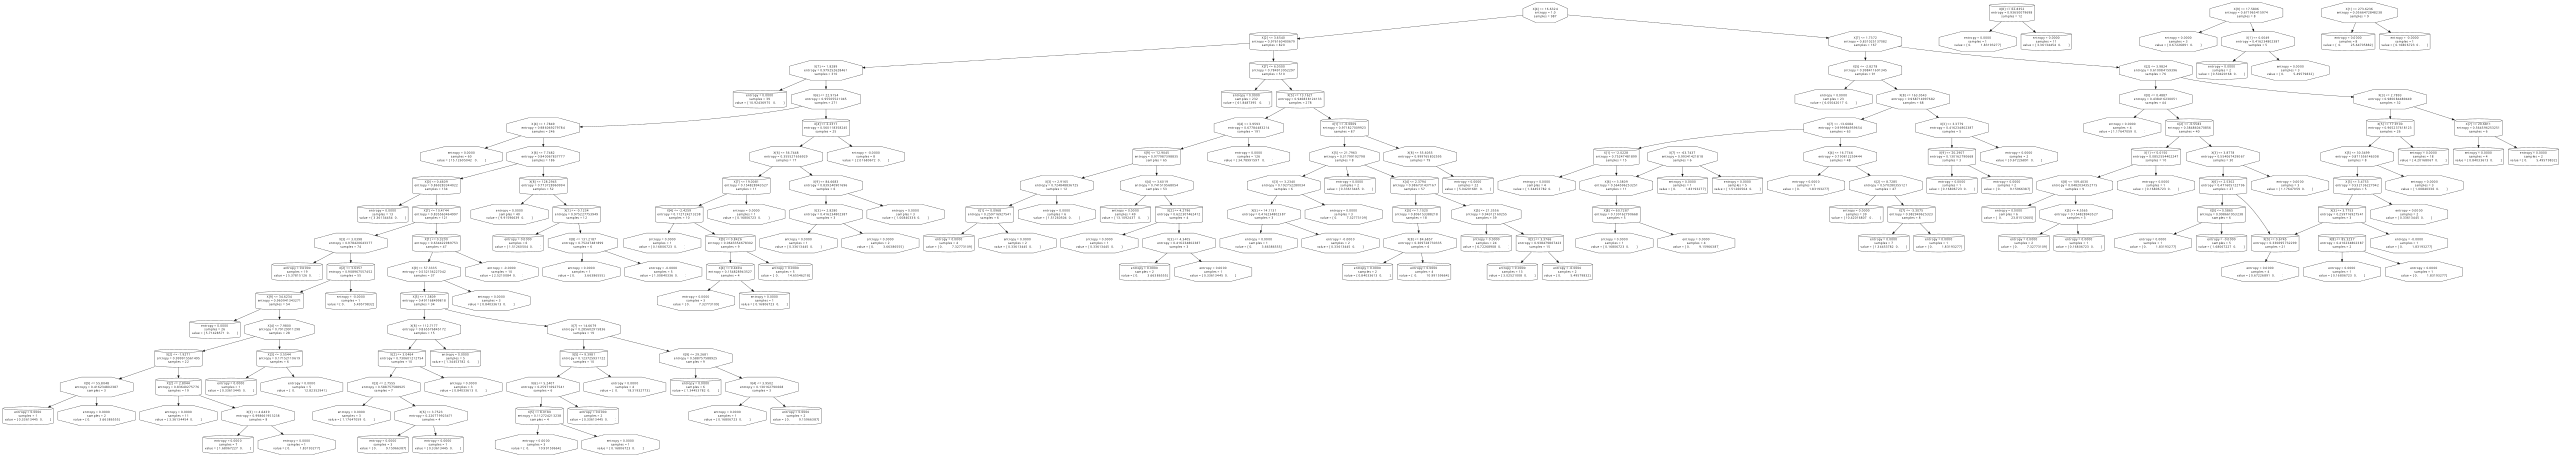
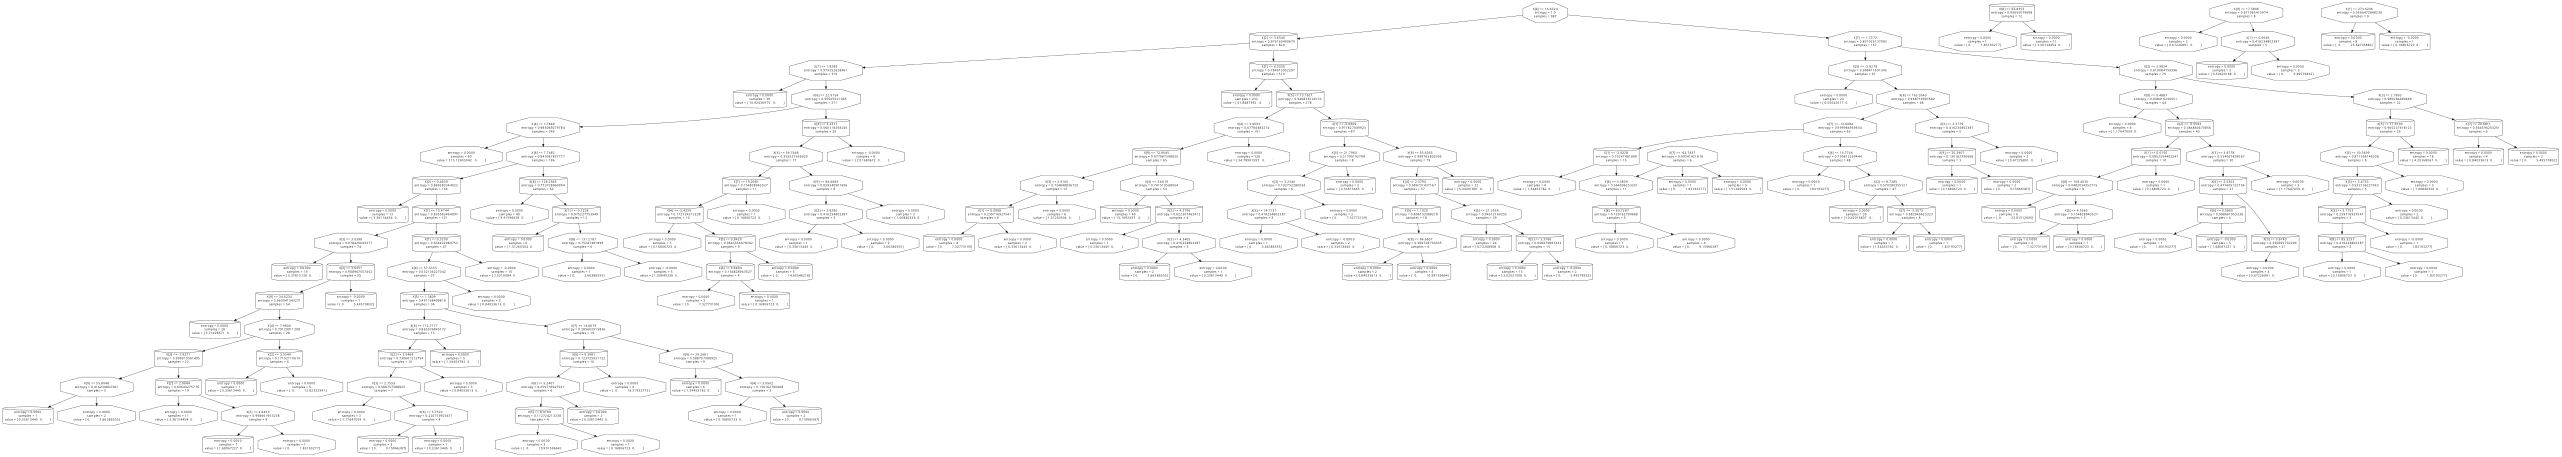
(1378, 171) -> (1418, 170)
(2310, 228) -> (2342, 227)
